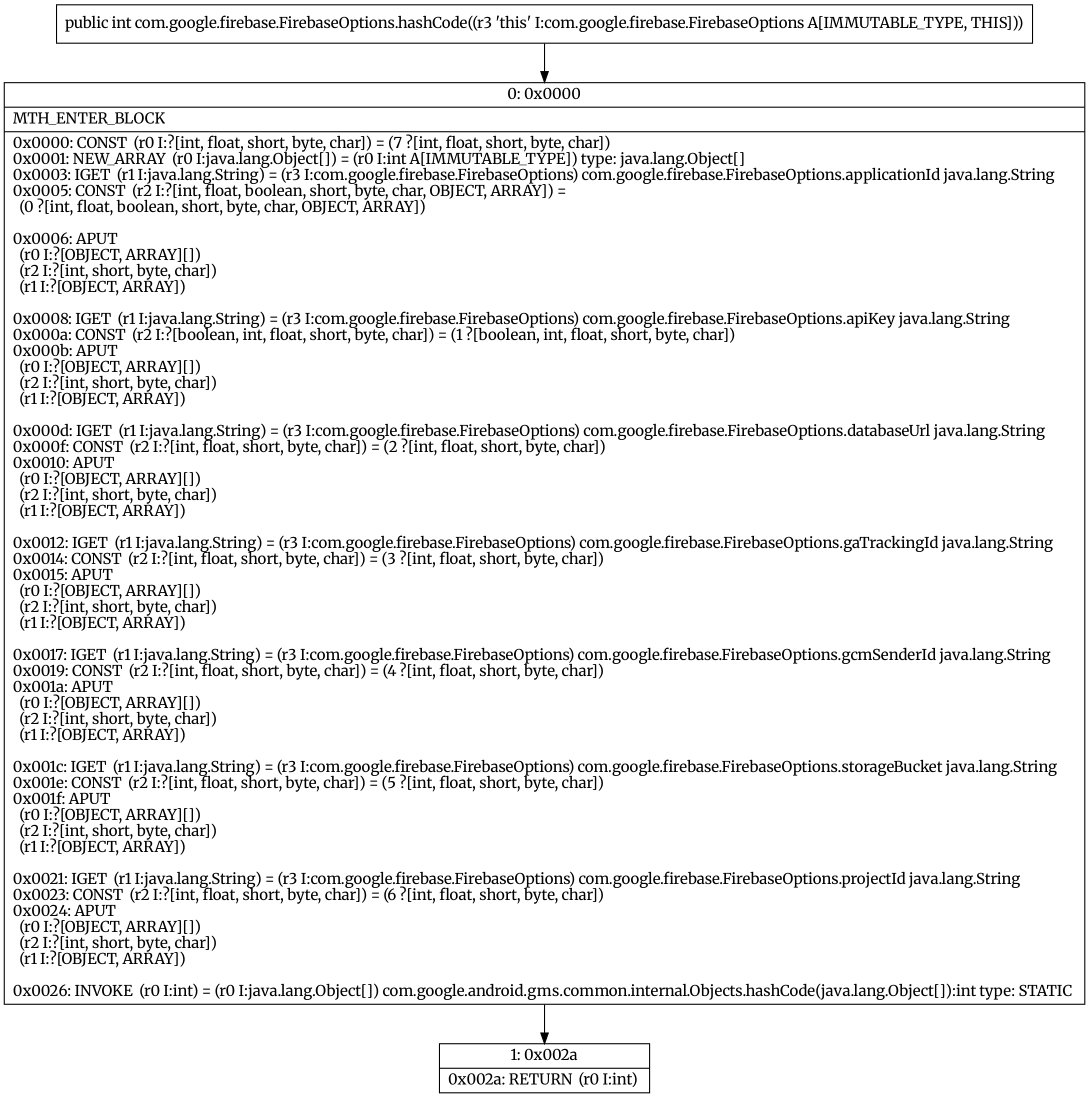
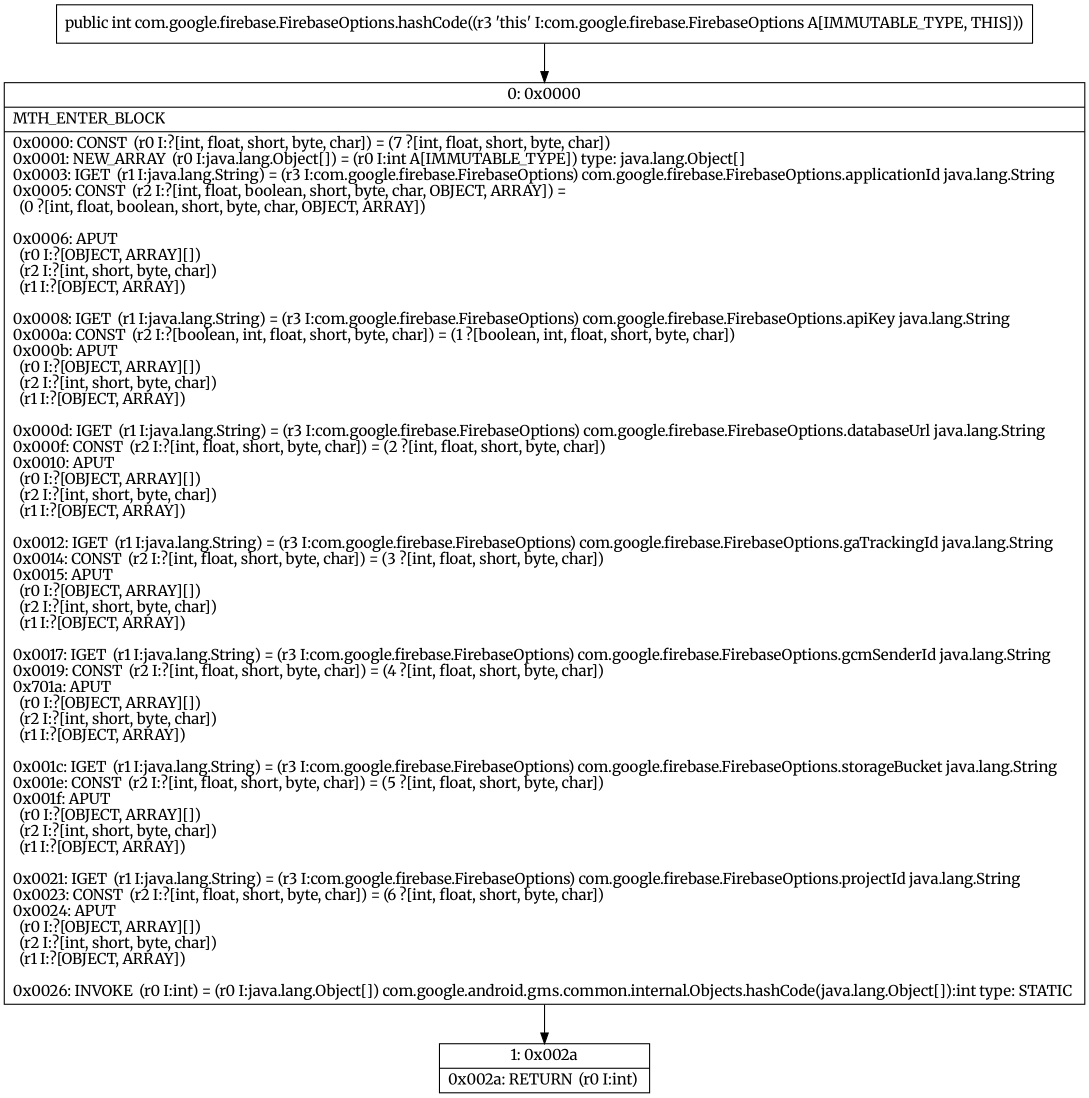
(66, 687) -> (66, 687)
